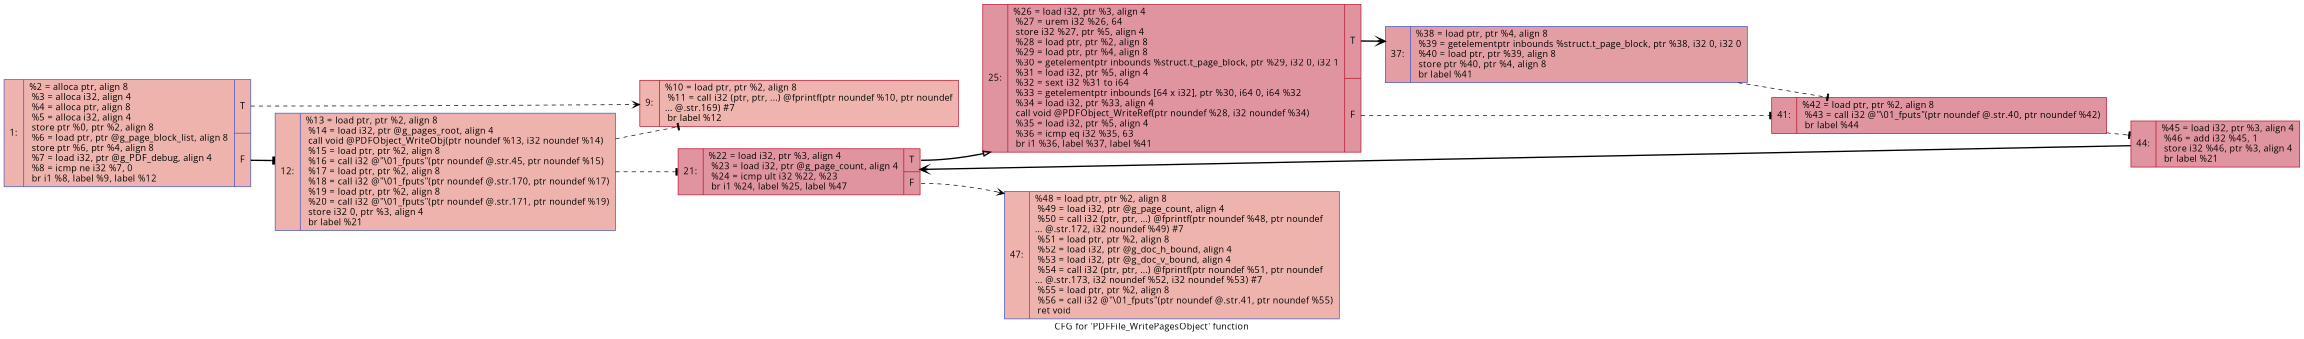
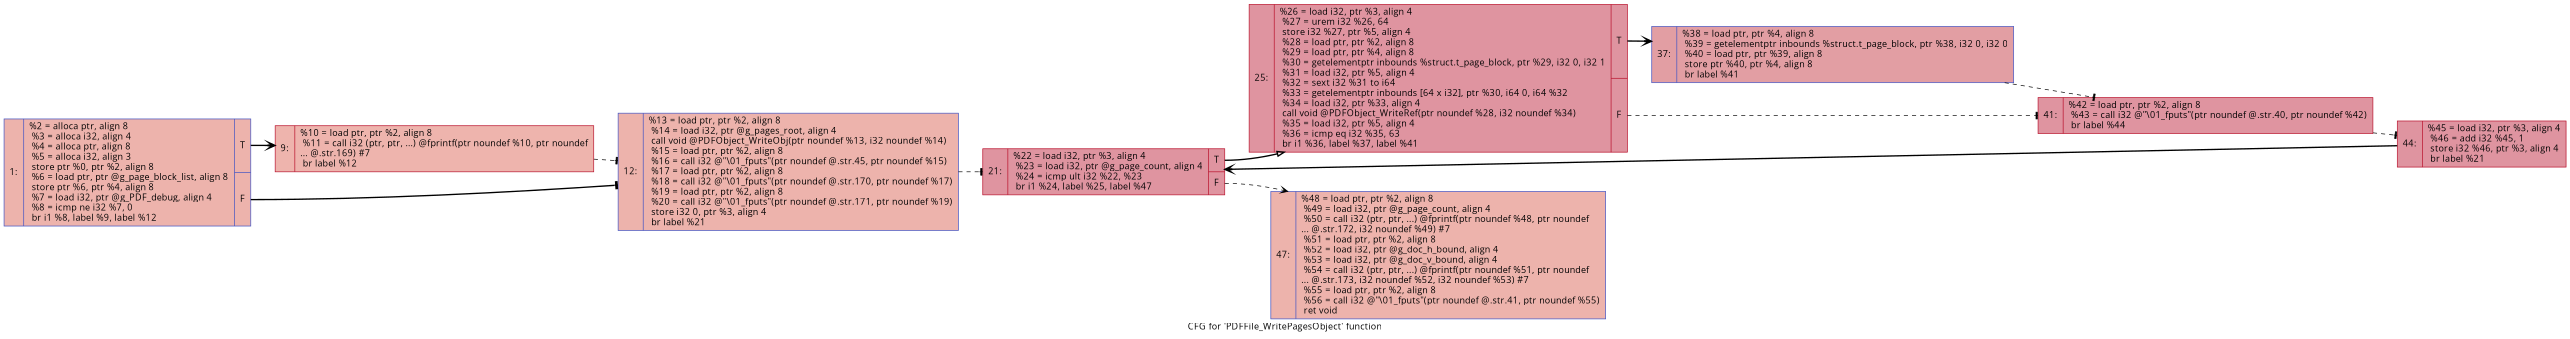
(442, 106) -> (259, 145)
(80, 118) -> (80, 157)
(646, 133) -> (604, 160)
